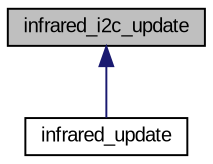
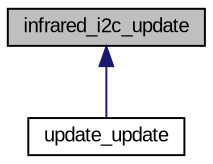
(106, 137) -> (106, 137)
